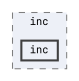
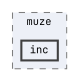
(40, 22) -> (40, 22)
